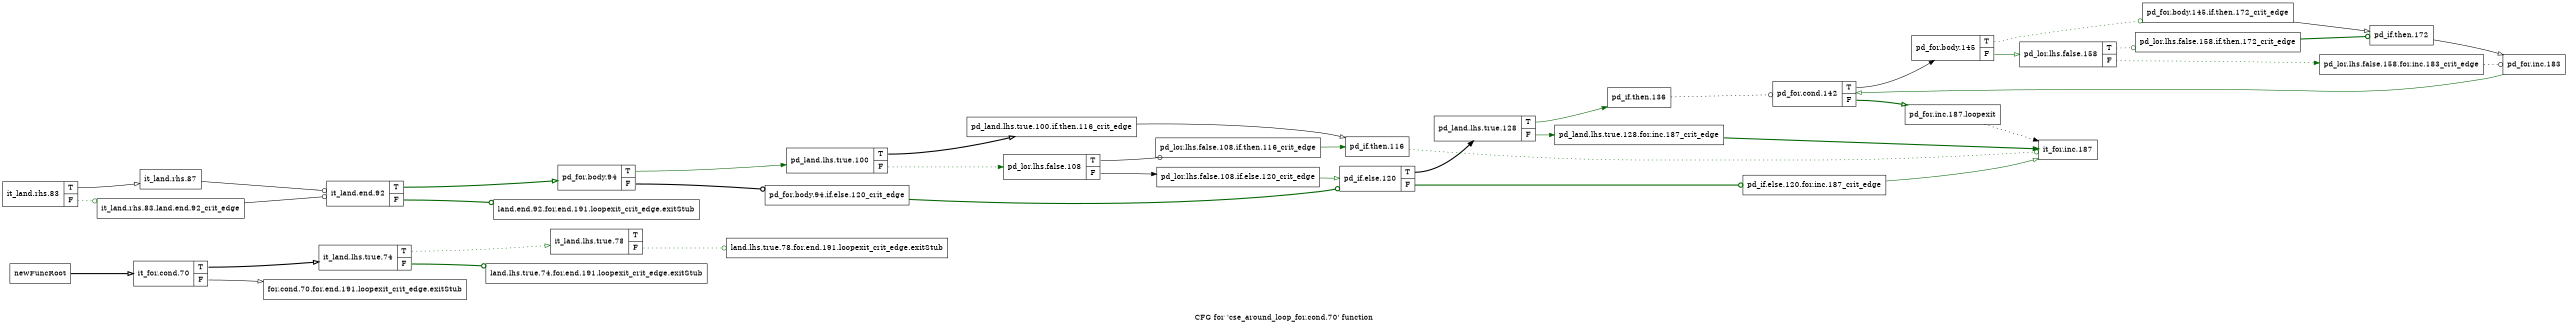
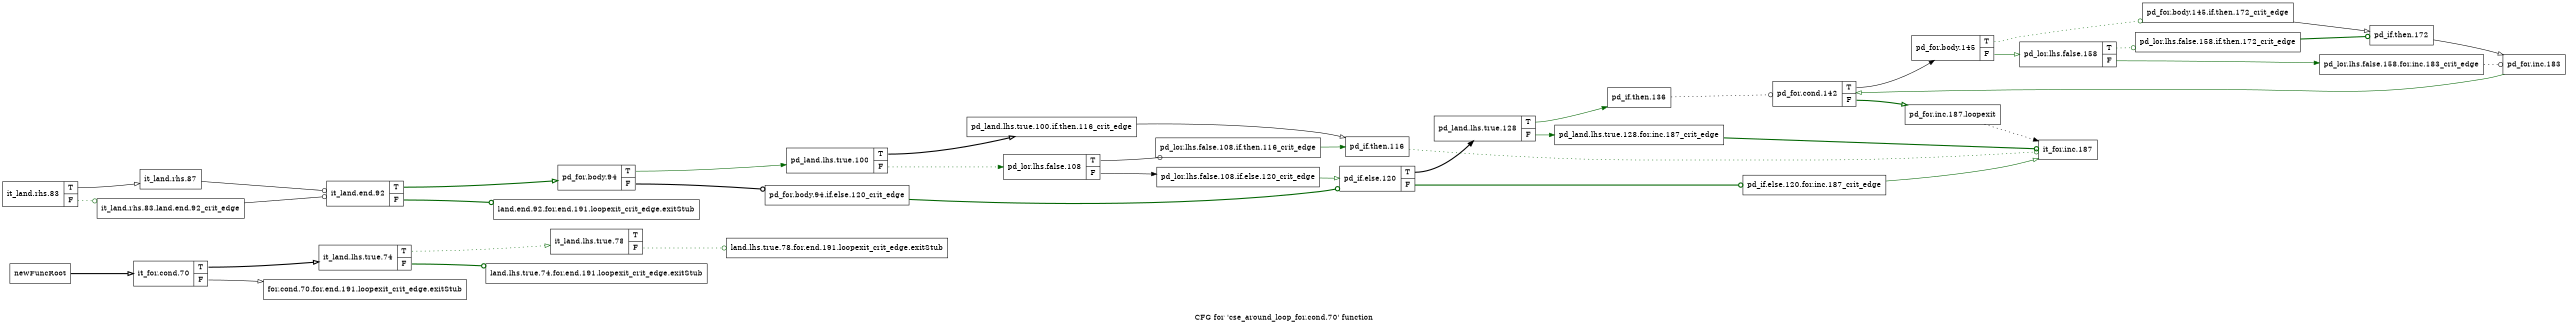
(2215, 61) -> (2215, 61)
(1879, 143) -> (1879, 143)
